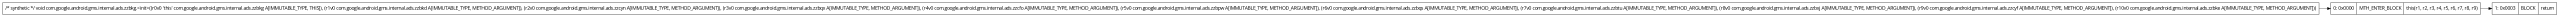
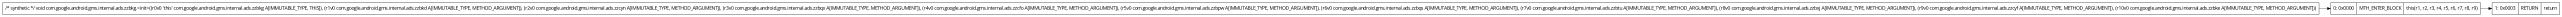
(2528, 8) -> (2530, 8)
